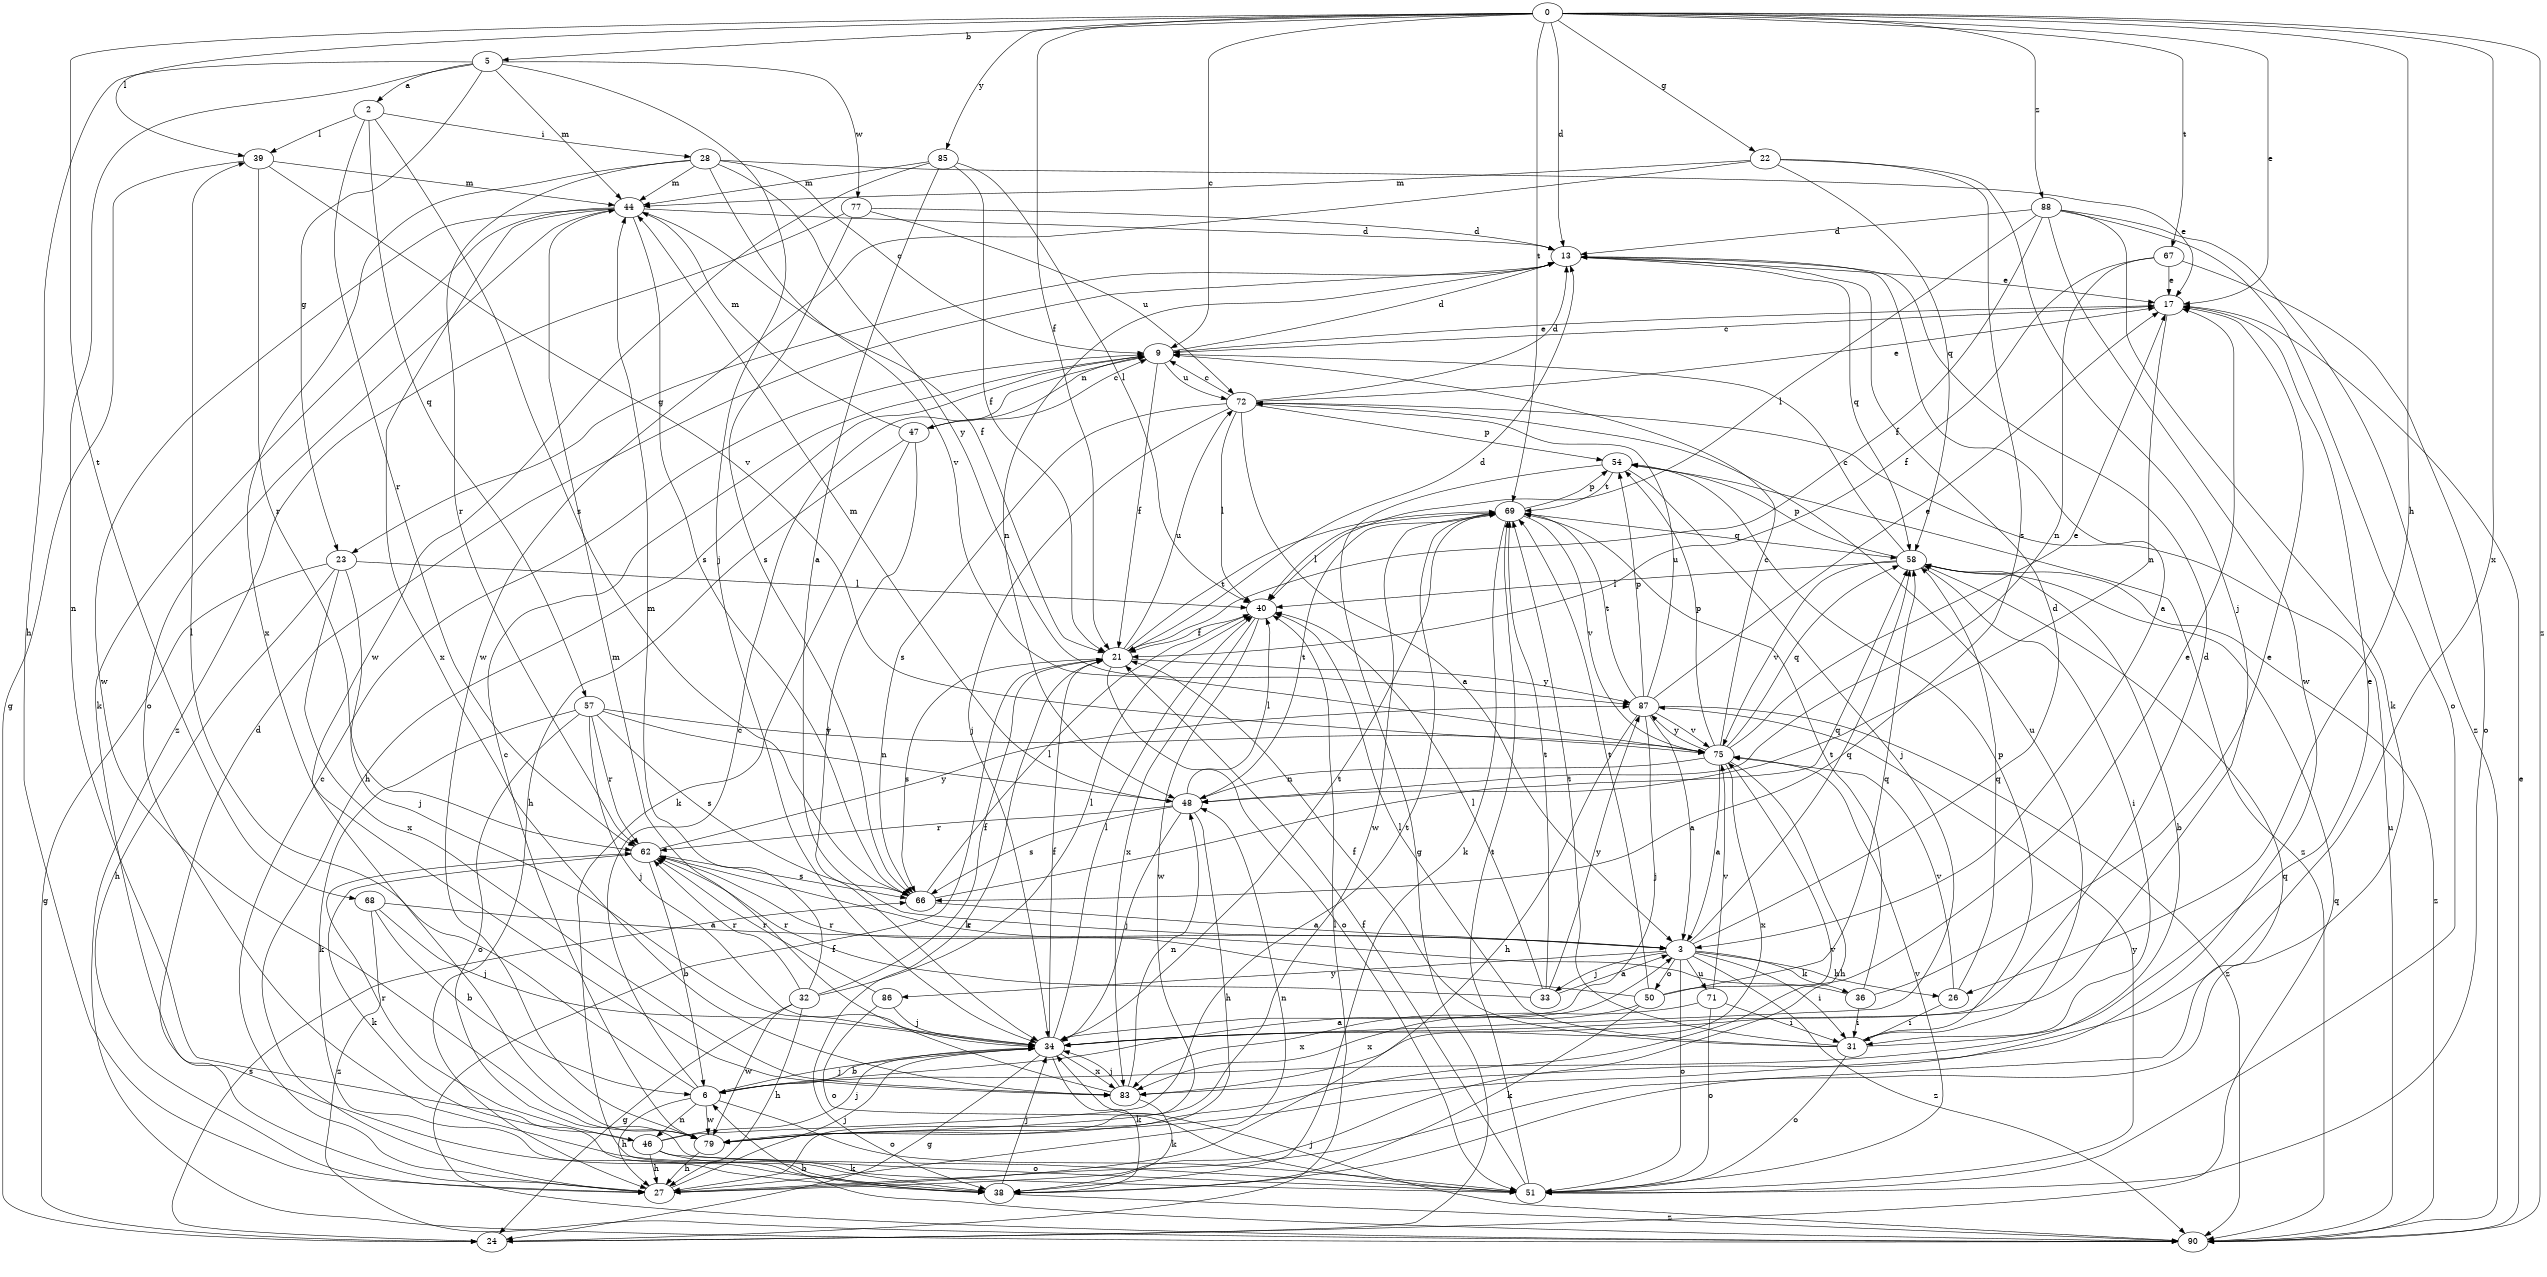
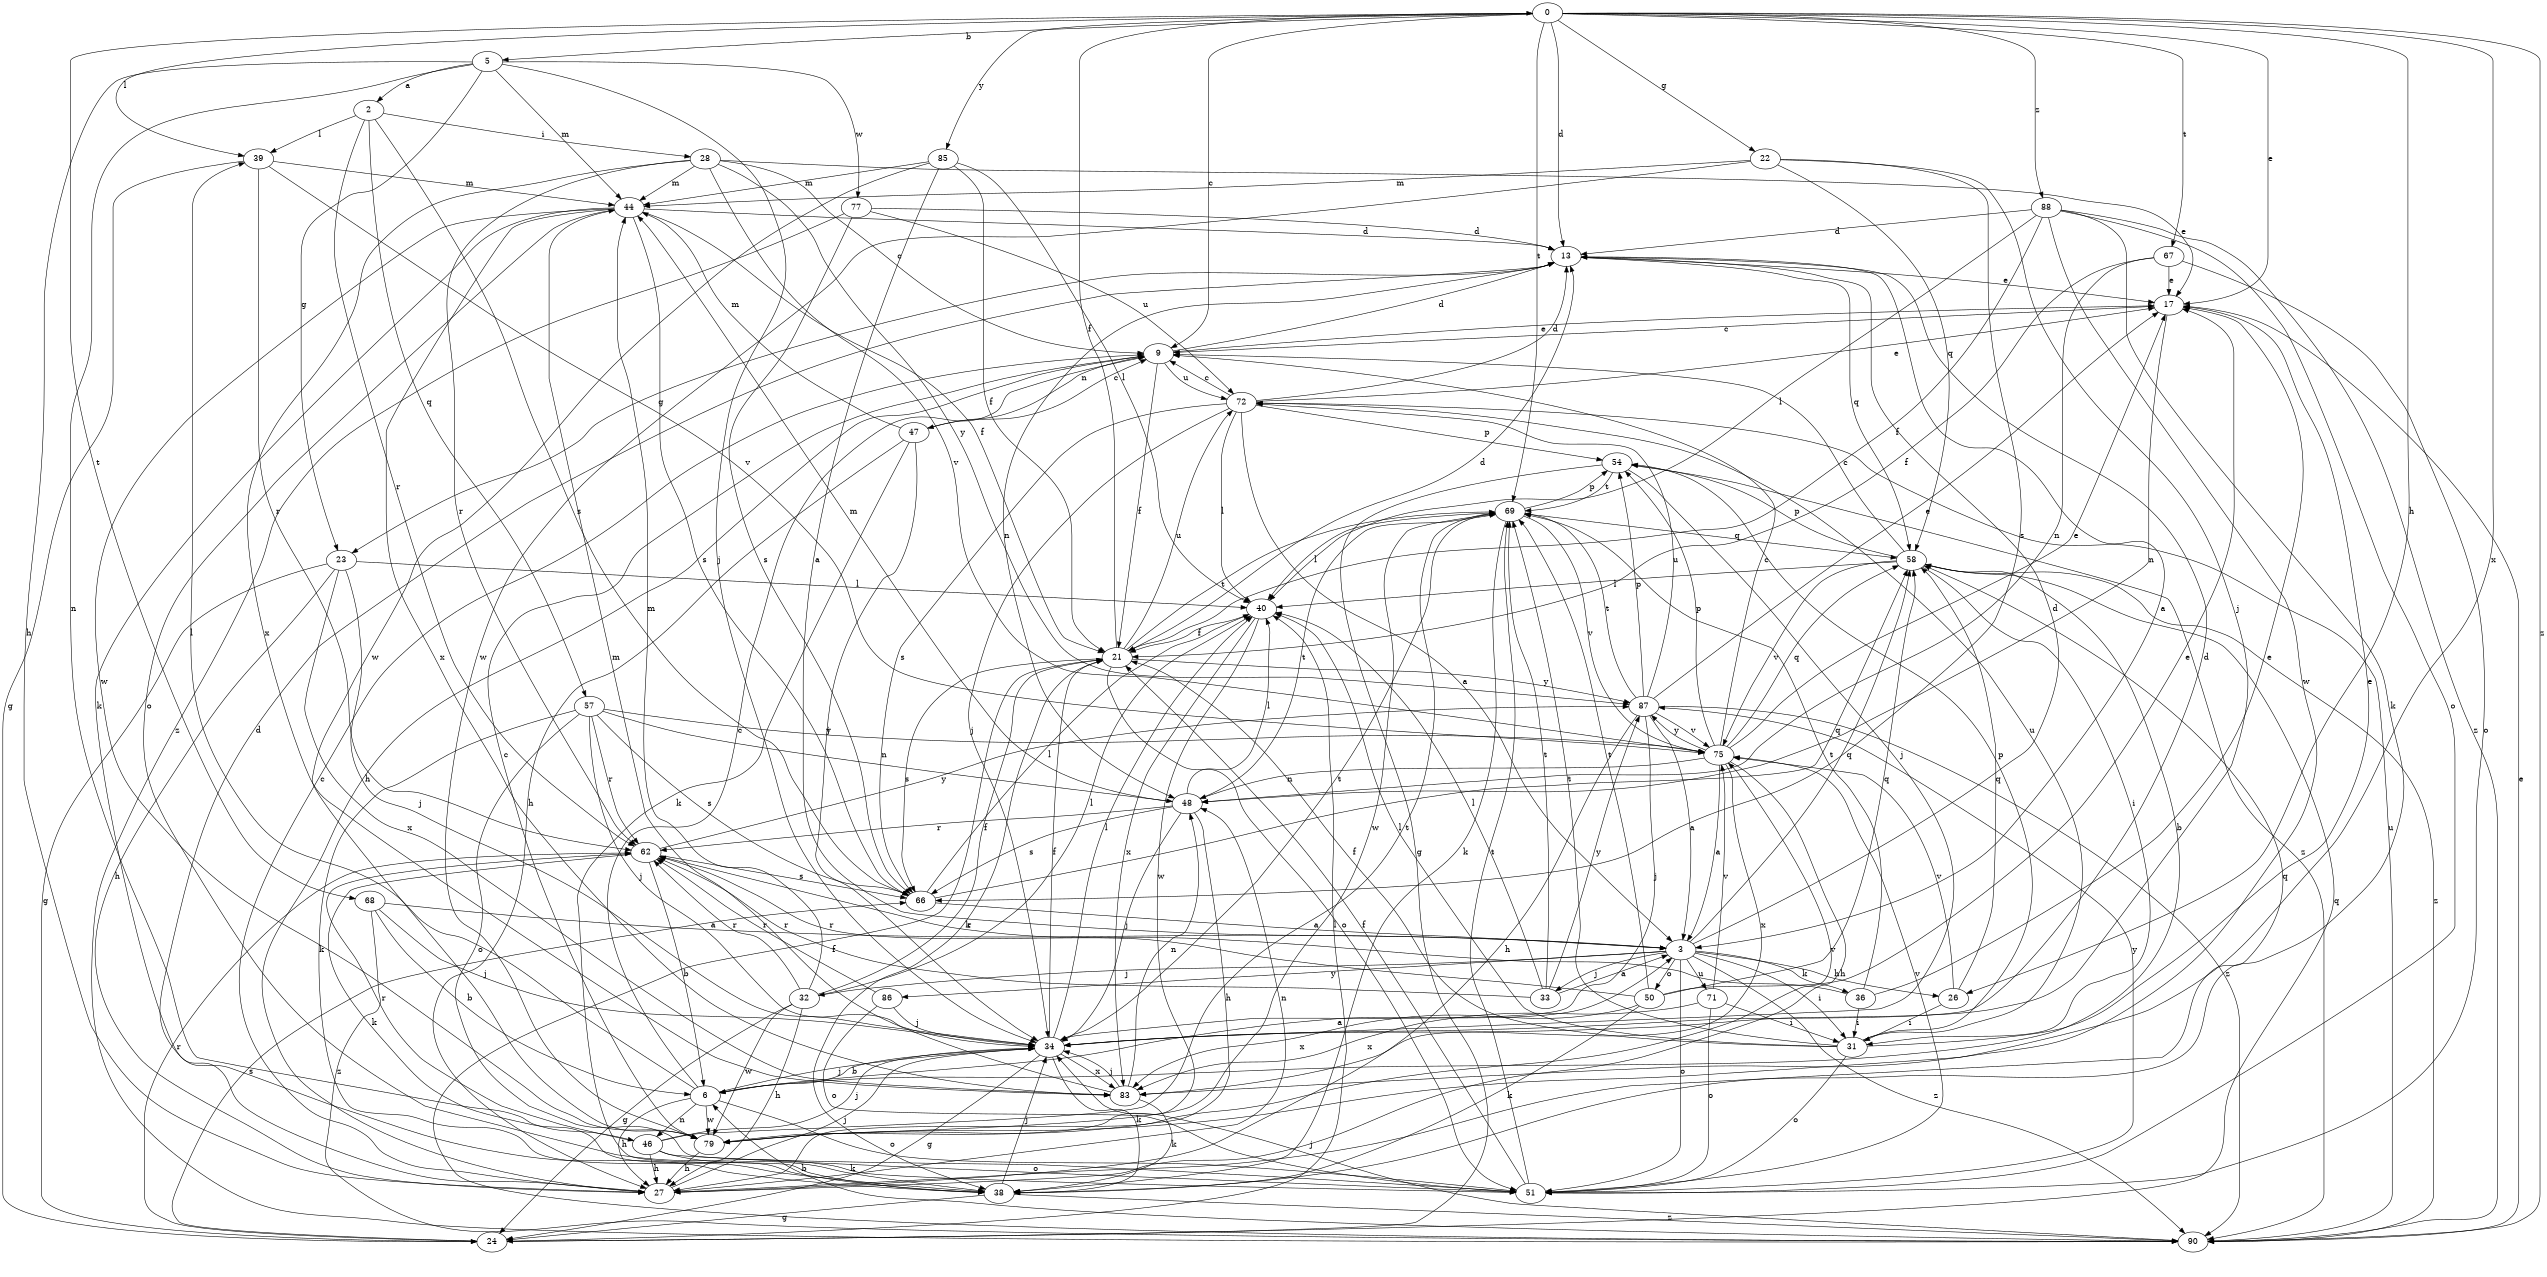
(1037, 103) -> (1080, 129)
none -> (1266, 967)
none -> (179, 1036)
none -> (737, 1218)
